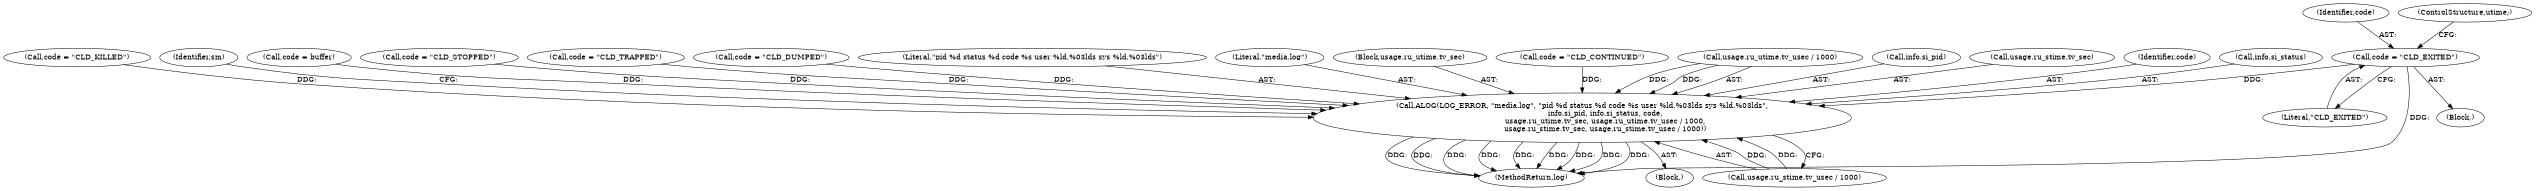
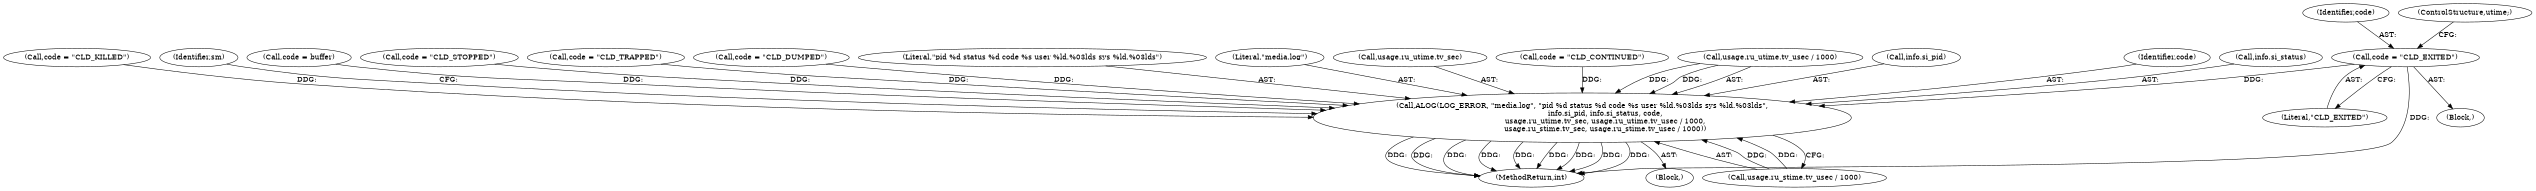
(1410, 58) -> (1410, 58)
(2042, 58) -> none
(1531, 178) -> (1531, 178)
